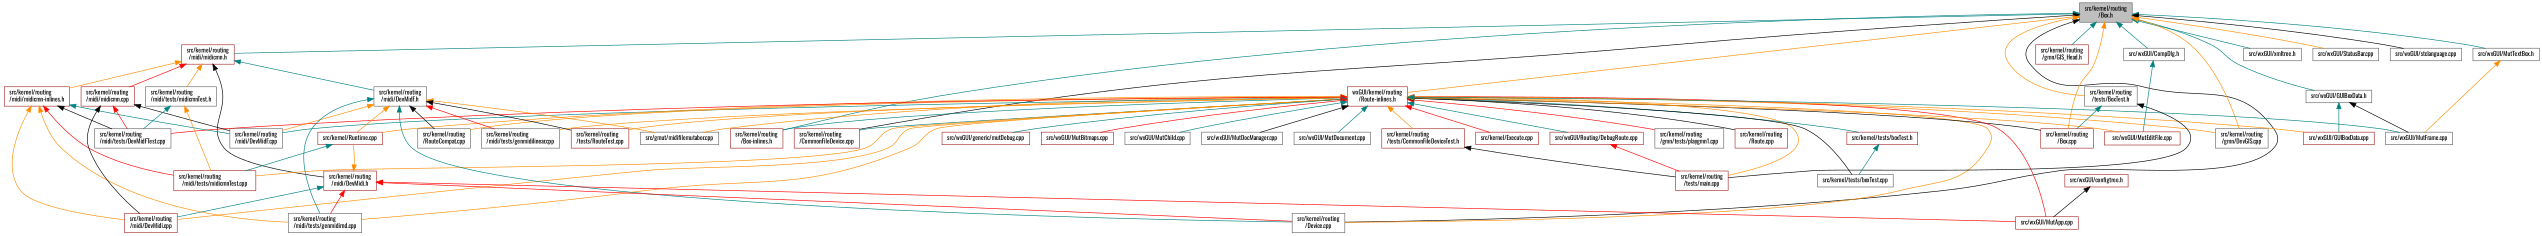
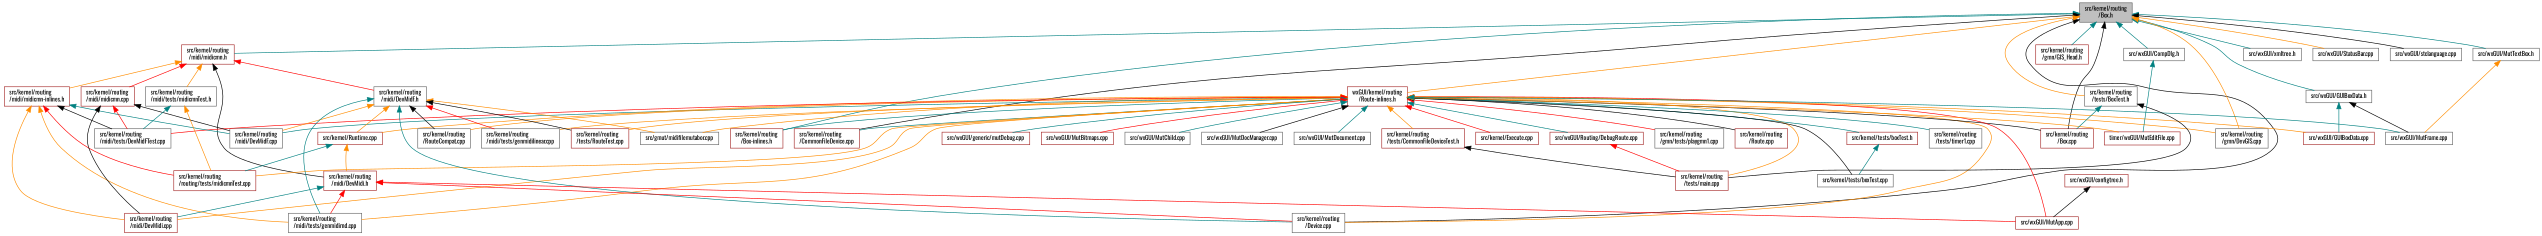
(307, 76) -> (307, 76)
(2084, 78) -> (2084, 78)
none -> (1956, 138)
(2142, 138) -> (2142, 138)
(354, 155) -> (346, 161)
(215, 181) -> (215, 181)
